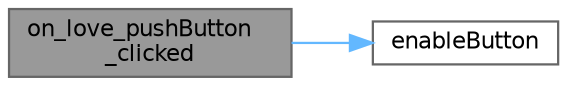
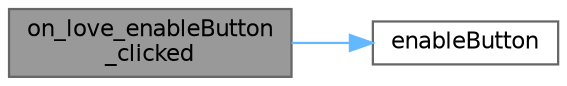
(150, 43) -> (150, 43)
